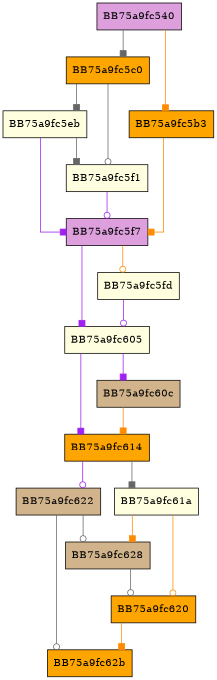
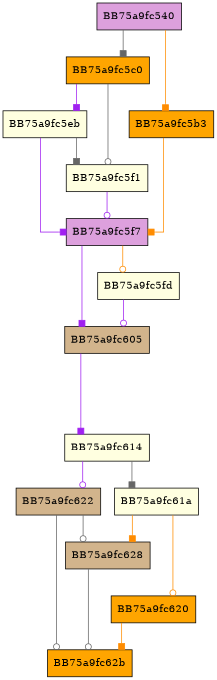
(77, 93) -> (77, 93)
(107, 340) -> (107, 340)
(138, 394) -> none
(107, 448) -> (107, 448)
(131, 579) -> (88, 606)
